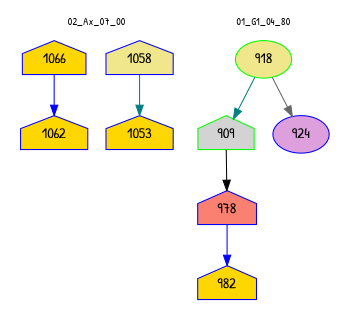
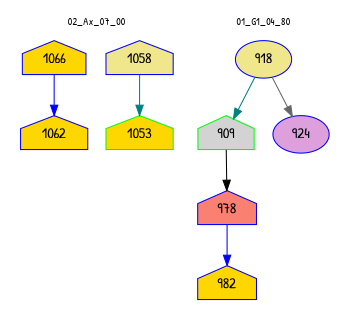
(264, 59) -> (264, 59)
(140, 134) -> (140, 134)
